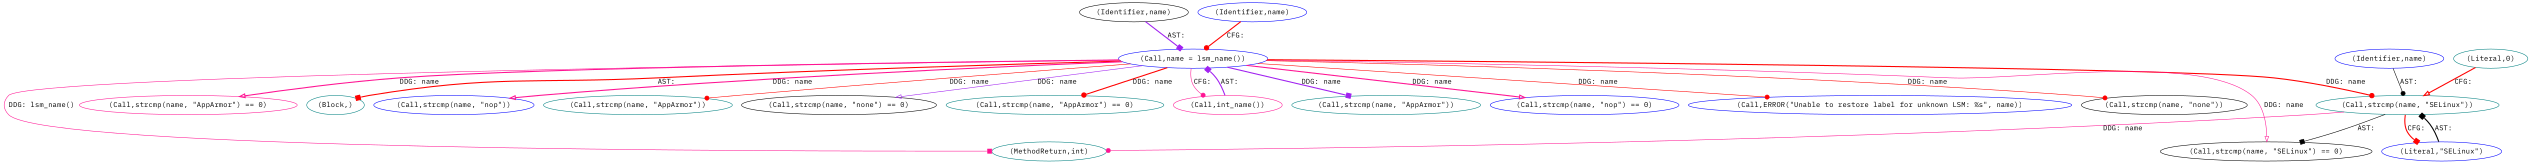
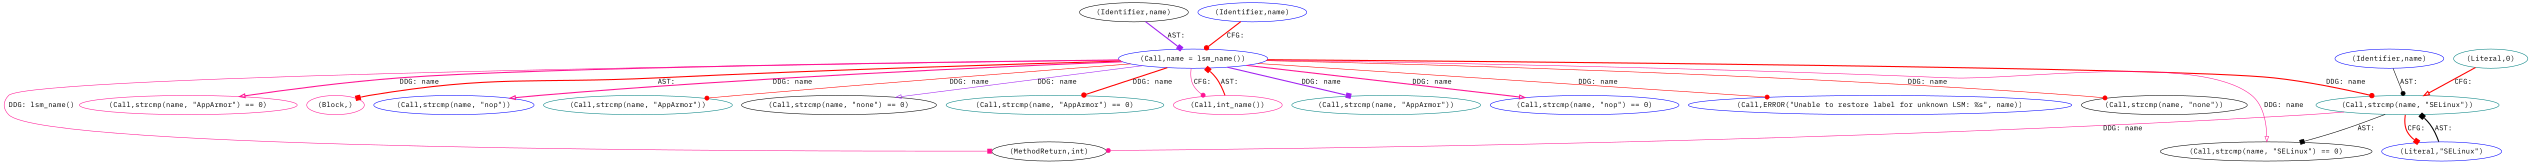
(1219, 83) -> (1219, 83)
(336, 105) -> (336, 105)
(1049, 151) -> (1049, 151)
